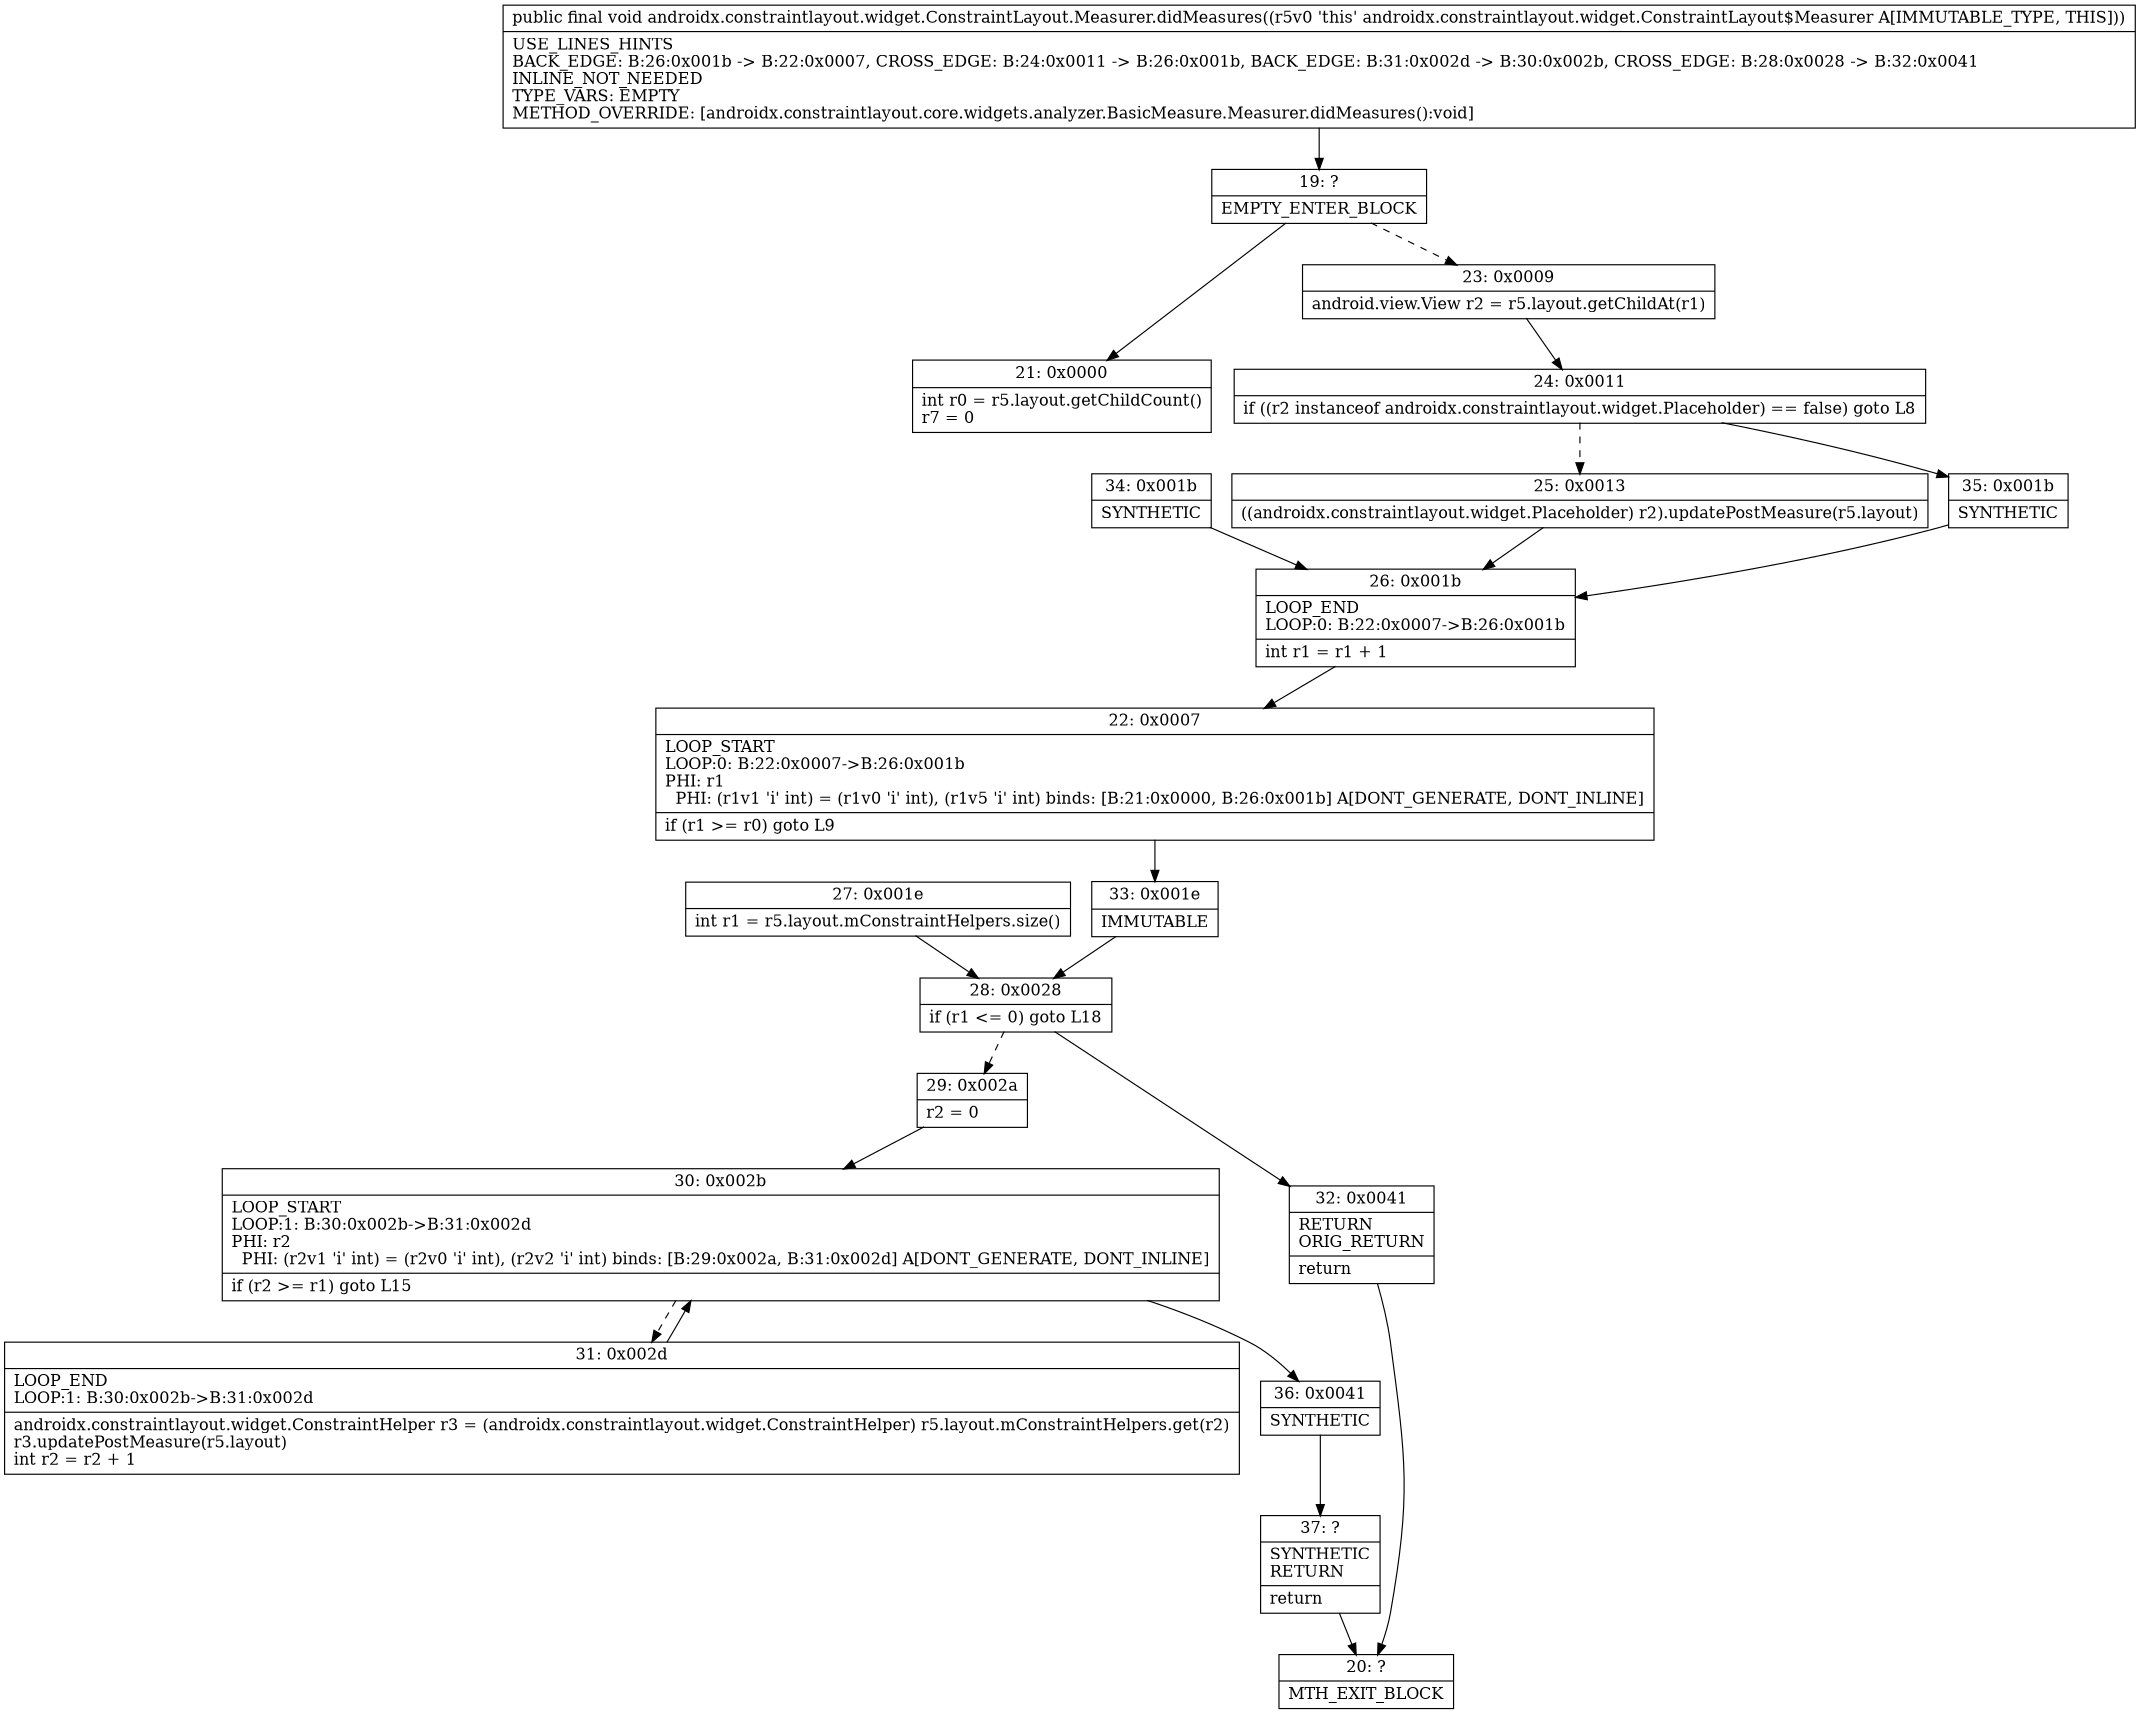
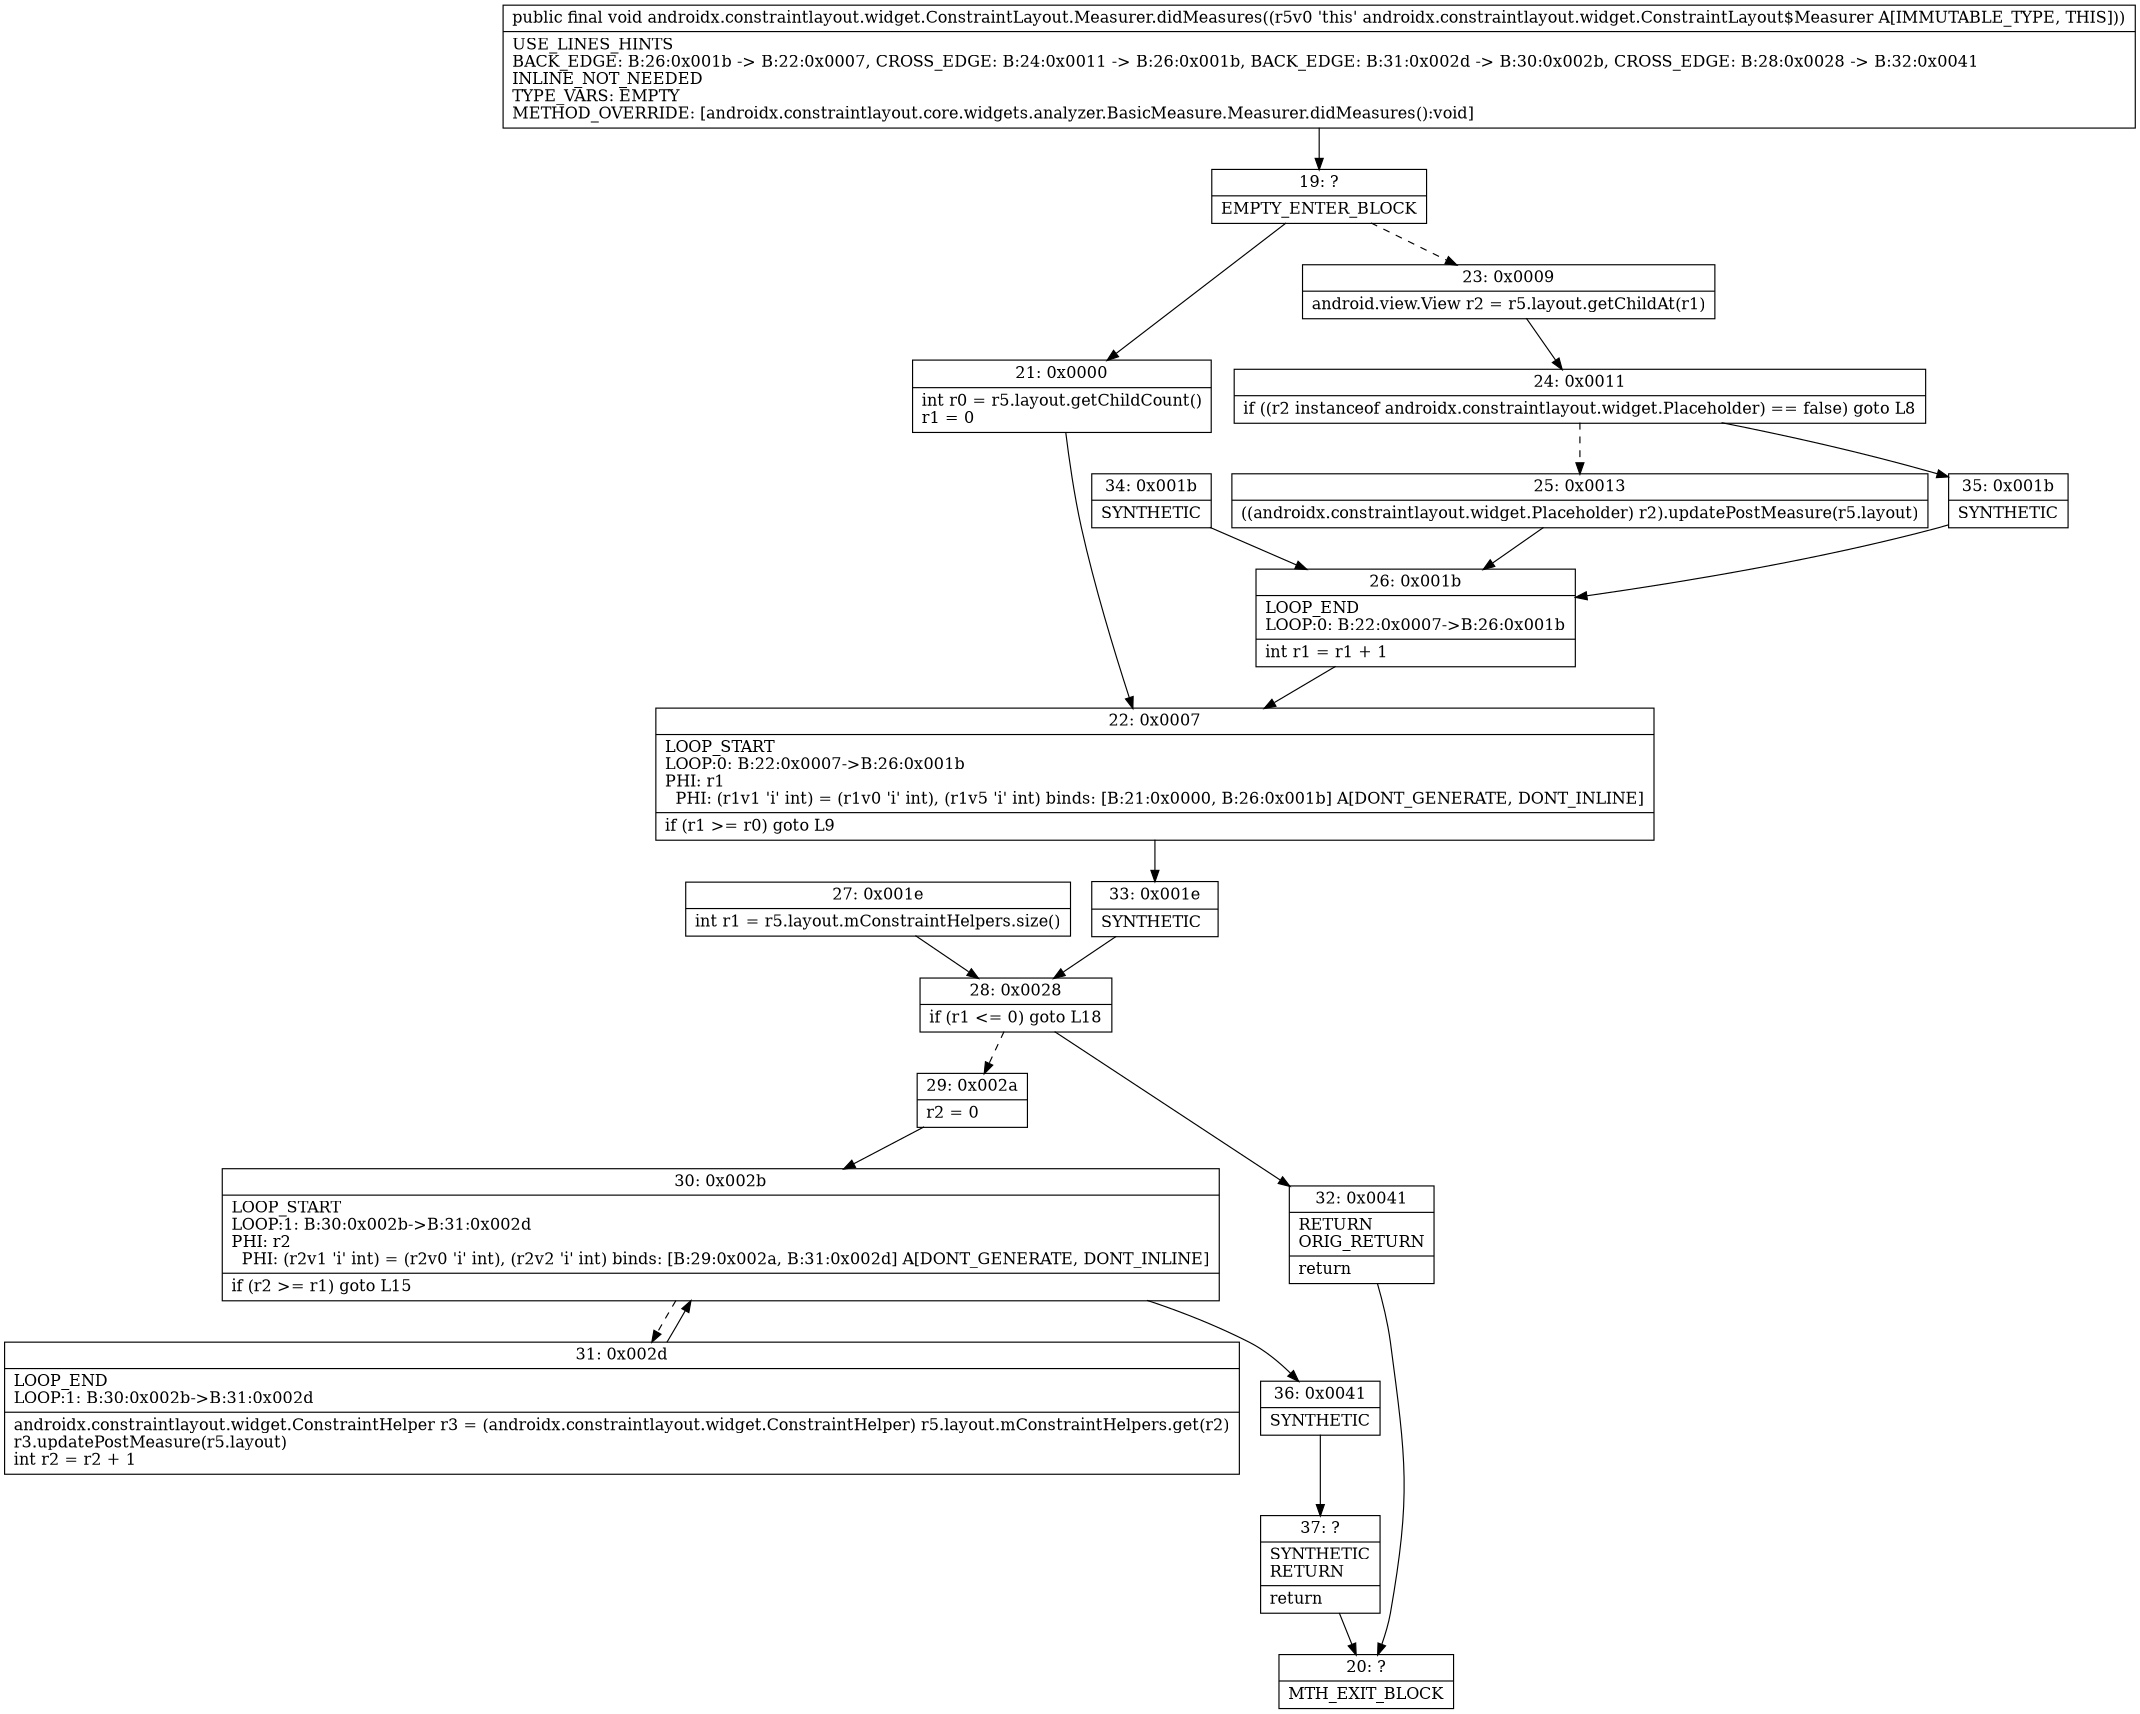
(948, 418) -> (948, 418)
none -> (1091, 566)
(1155, 922) -> (1151, 922)
